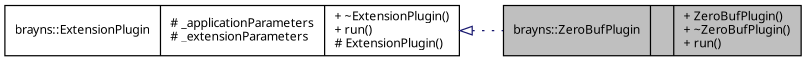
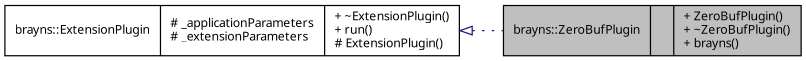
(703, 43) -> (712, 43)
